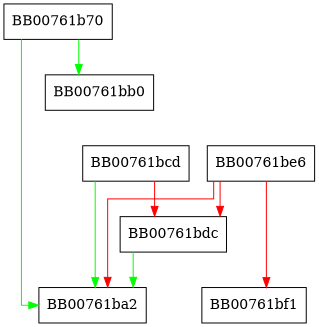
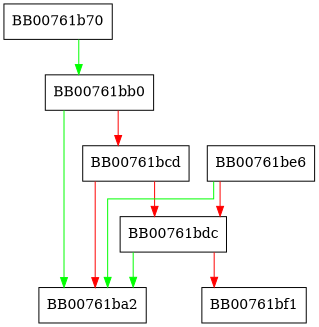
none -> (118, 123)
(21, 176) -> (64, 194)
(130, 199) -> (130, 199)
(95, 230) -> (95, 230)
(266, 230) -> (214, 265)
